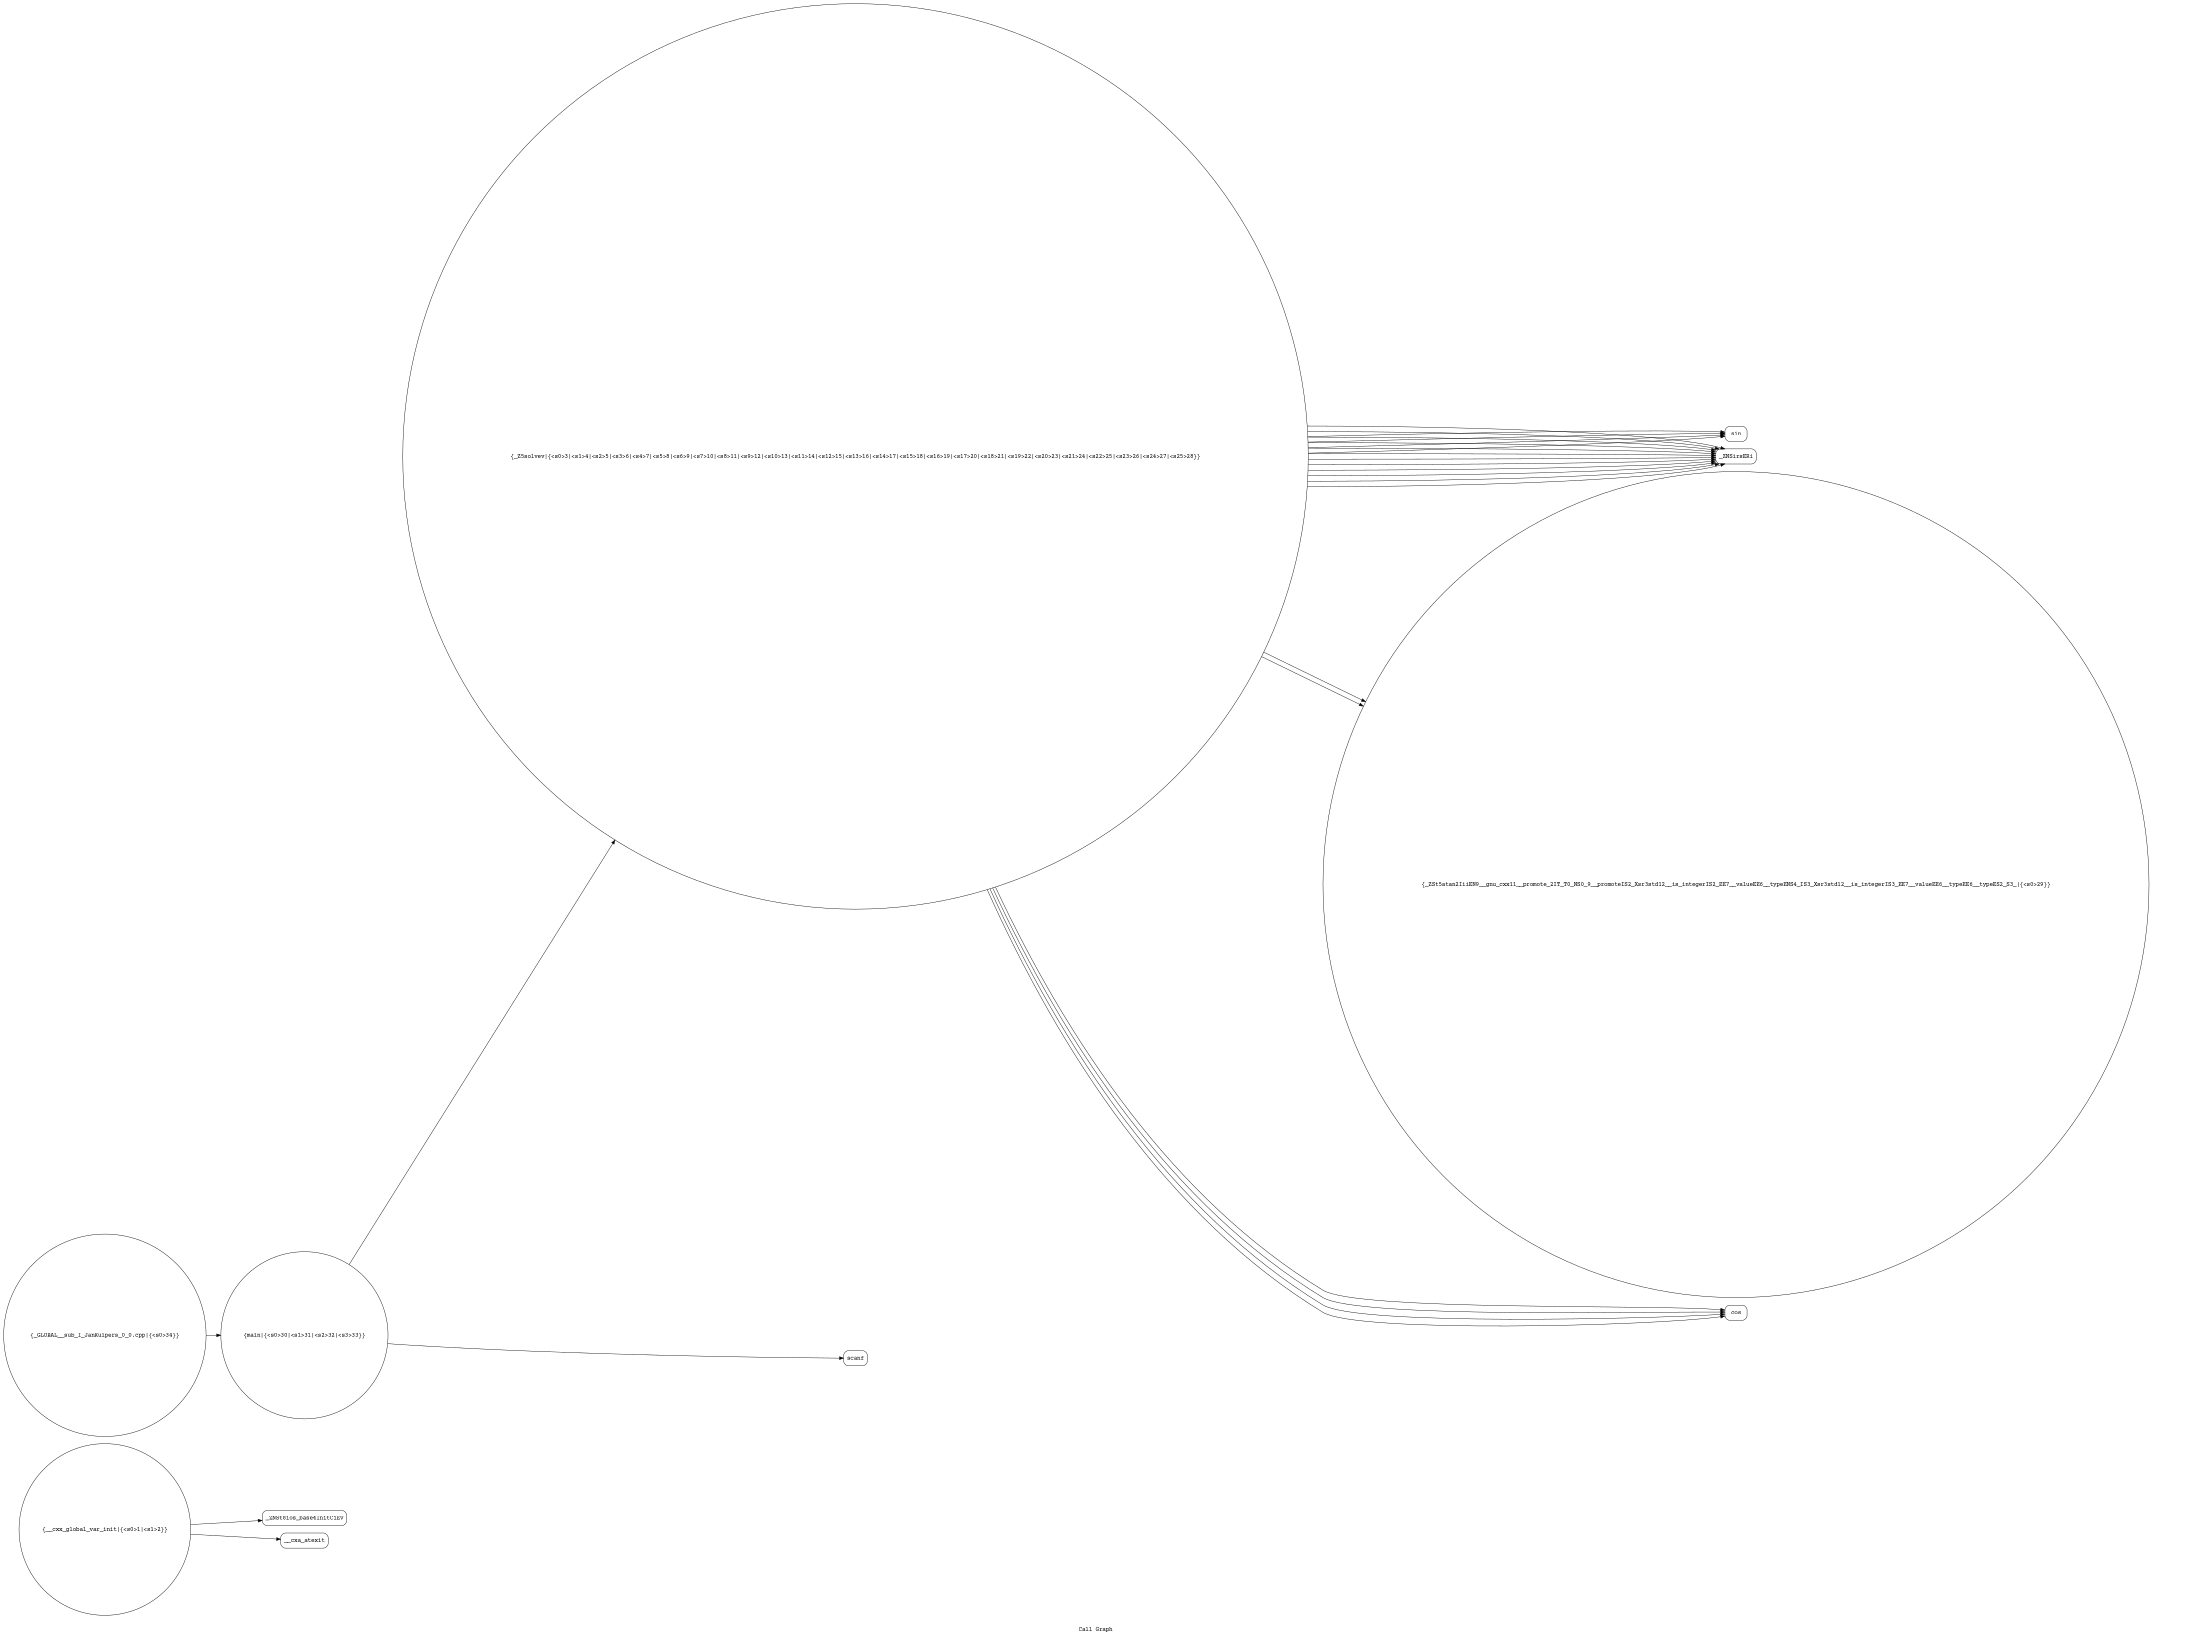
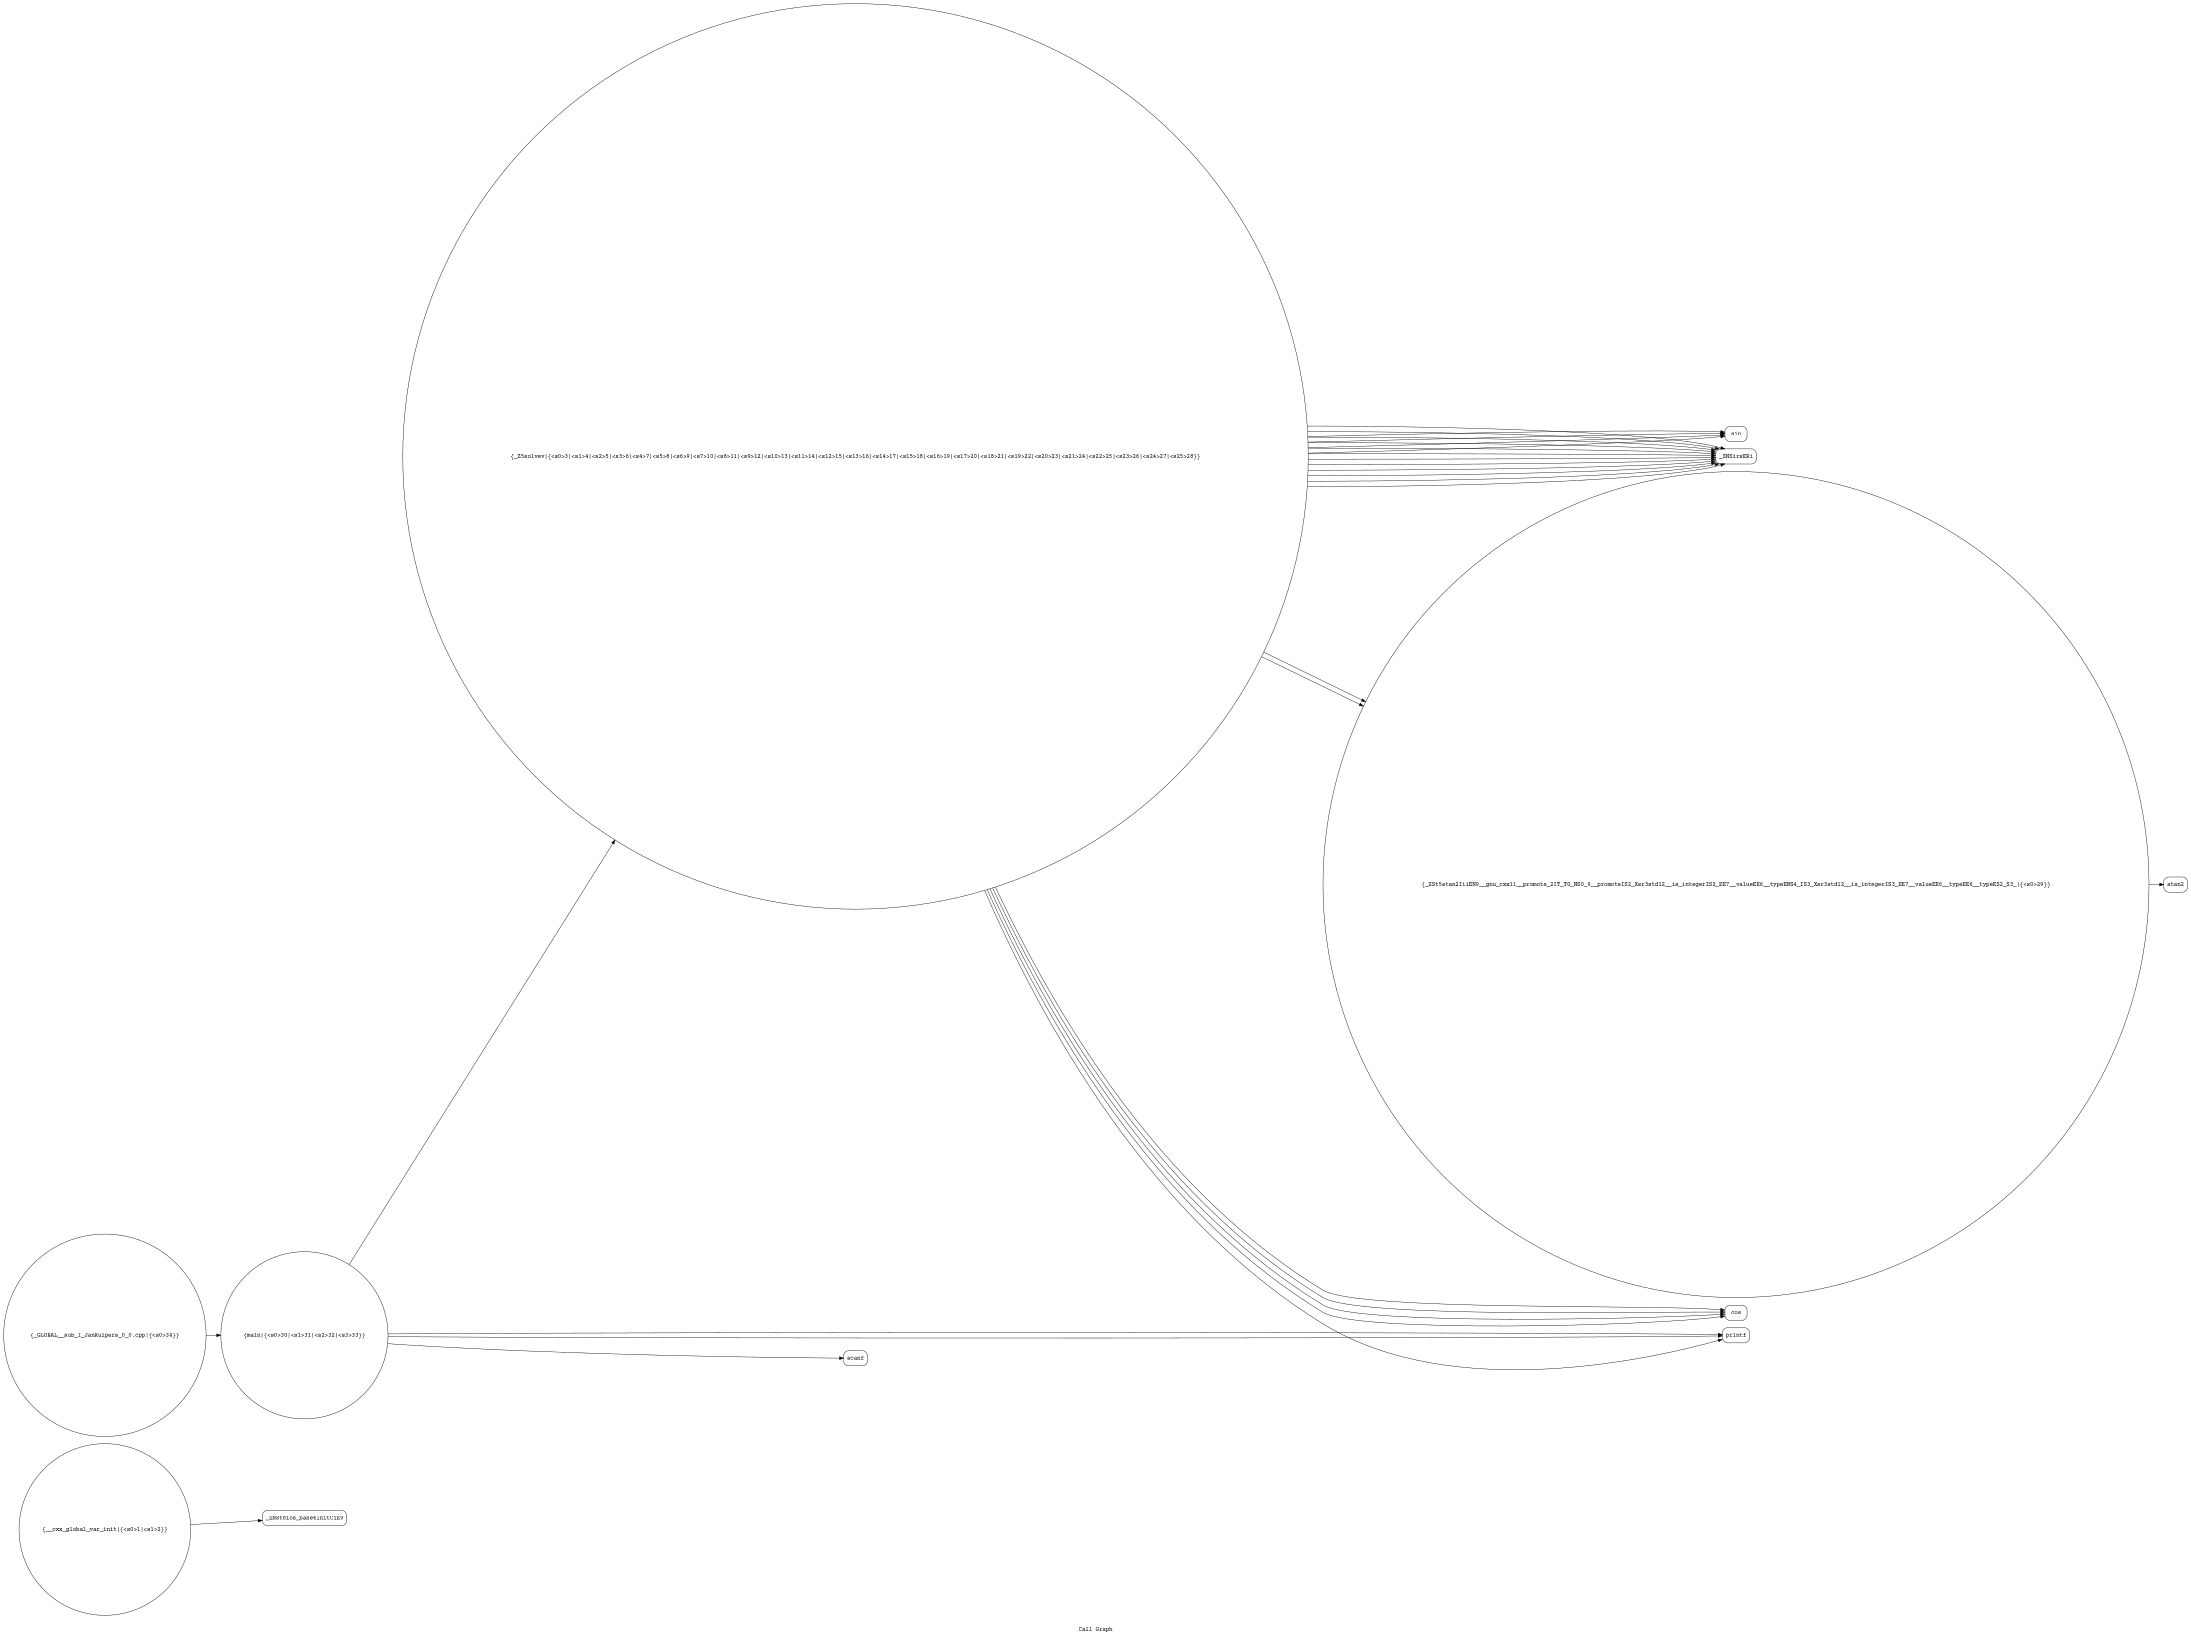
none -> (2176, 885)
none -> (1736, 1335)
(304, 1541) -> none
